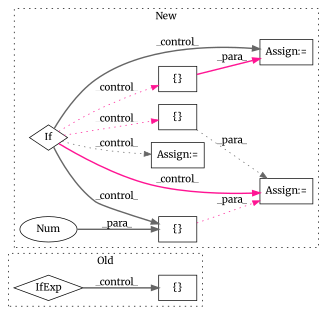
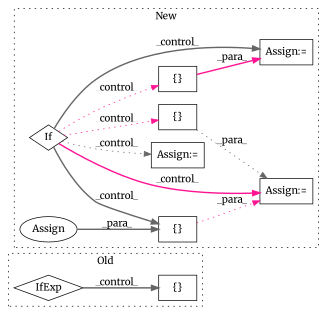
(48, 229) -> (48, 229)
